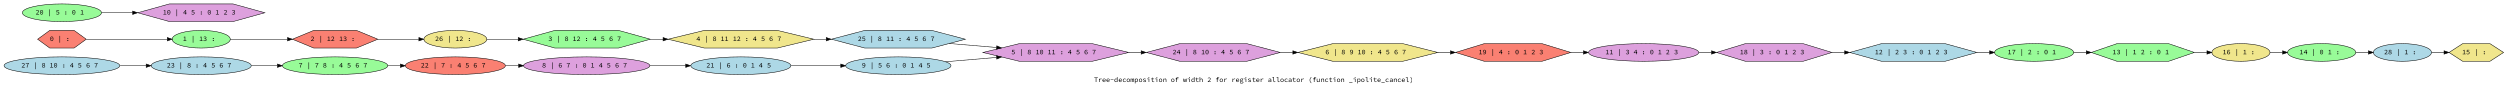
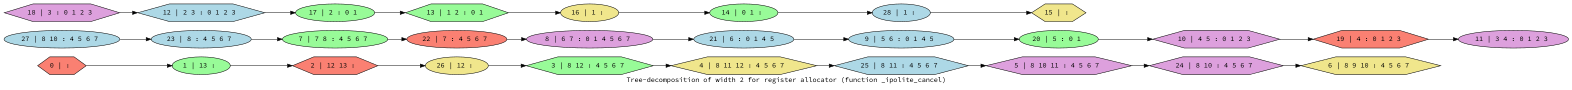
(1444, 52) -> (1294, 39)
(1705, 52) -> none
(971, 60) -> (984, 39)
